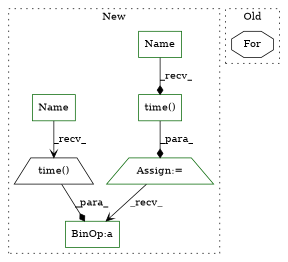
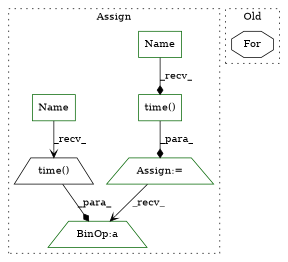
(114, 17) -> (114, 17)
(92, 234) -> (98, 234)
